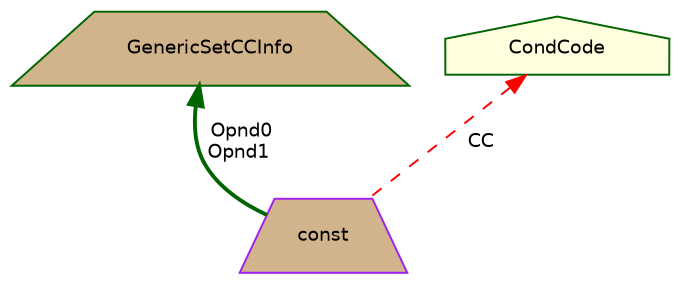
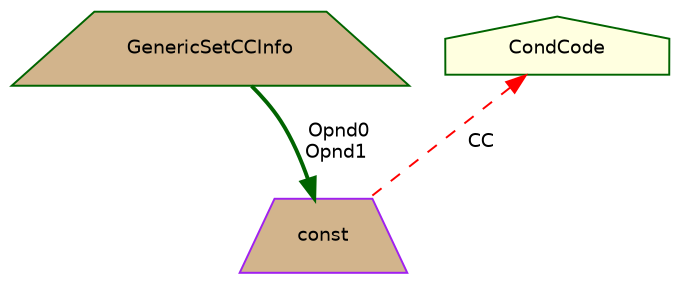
(211, 173) -> (286, 129)
